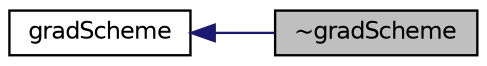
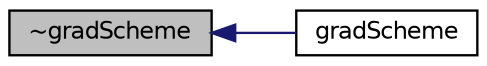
(245, 33) -> (266, 33)
